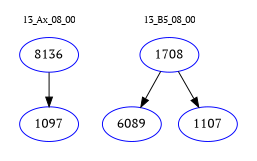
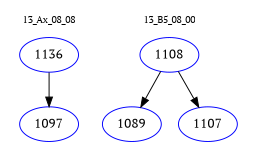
(49, 21) -> (49, 21)
(49, 55) -> (49, 55)
(169, 55) -> (169, 55)
(132, 124) -> (132, 124)
